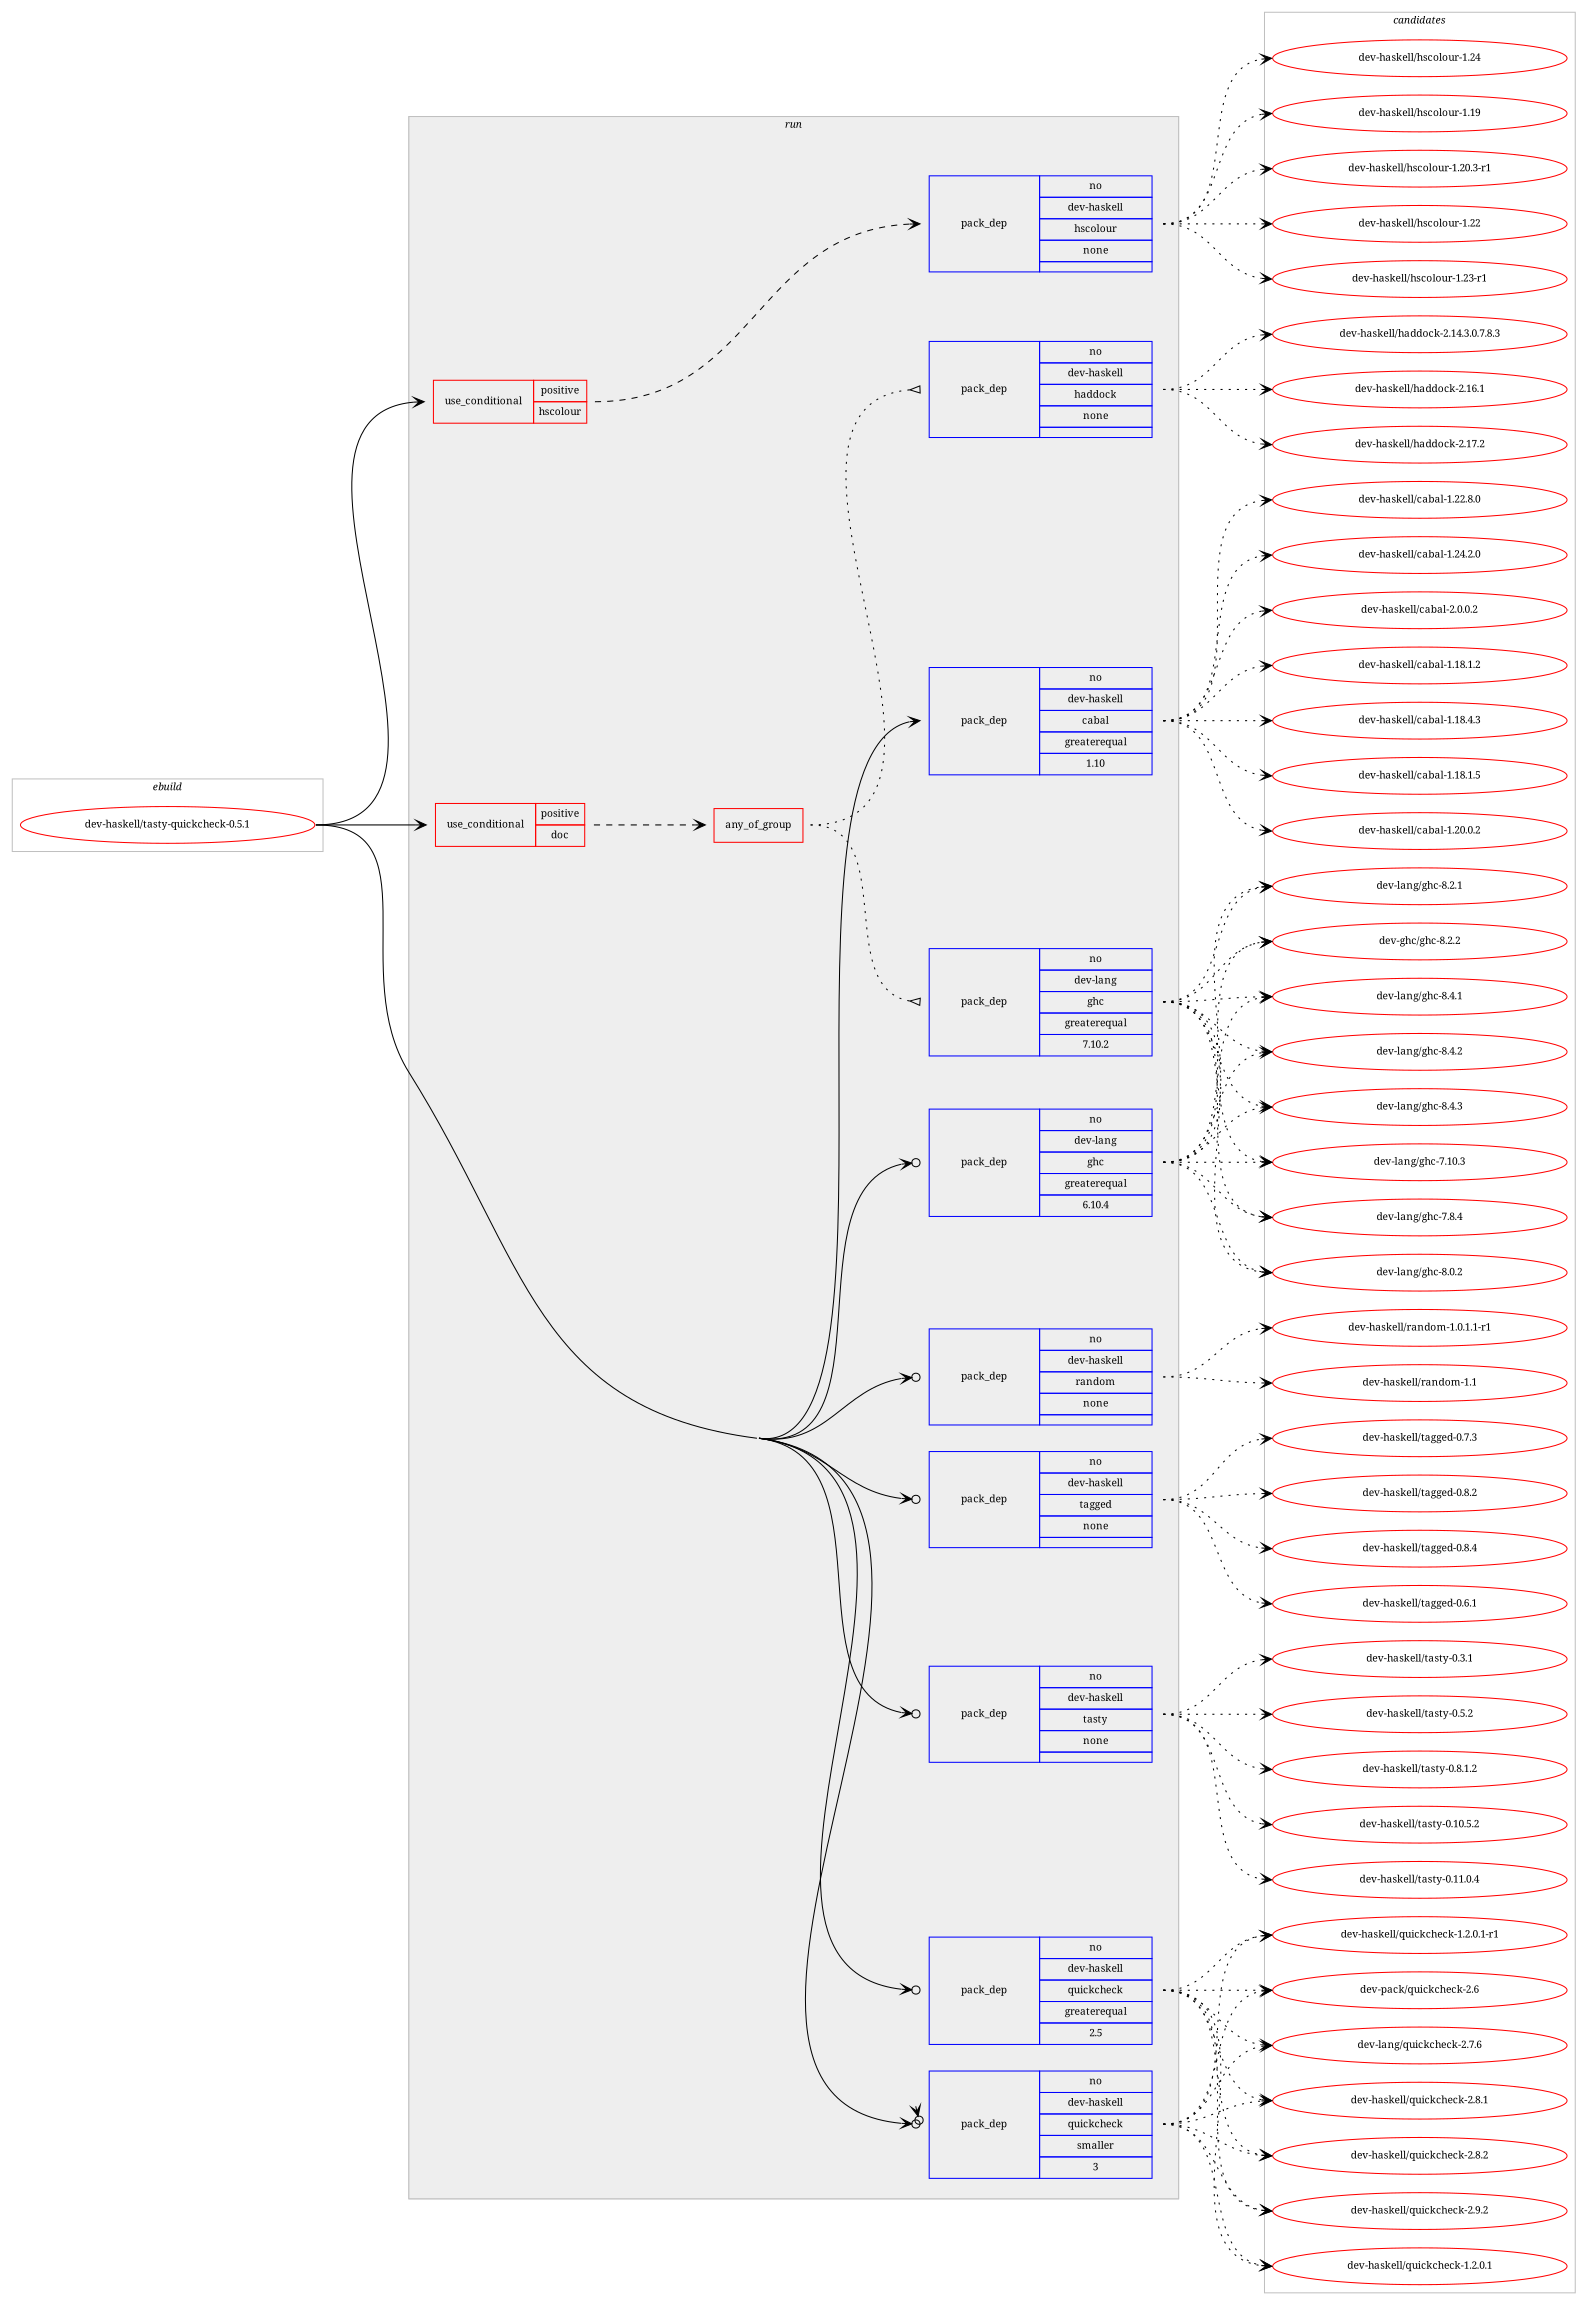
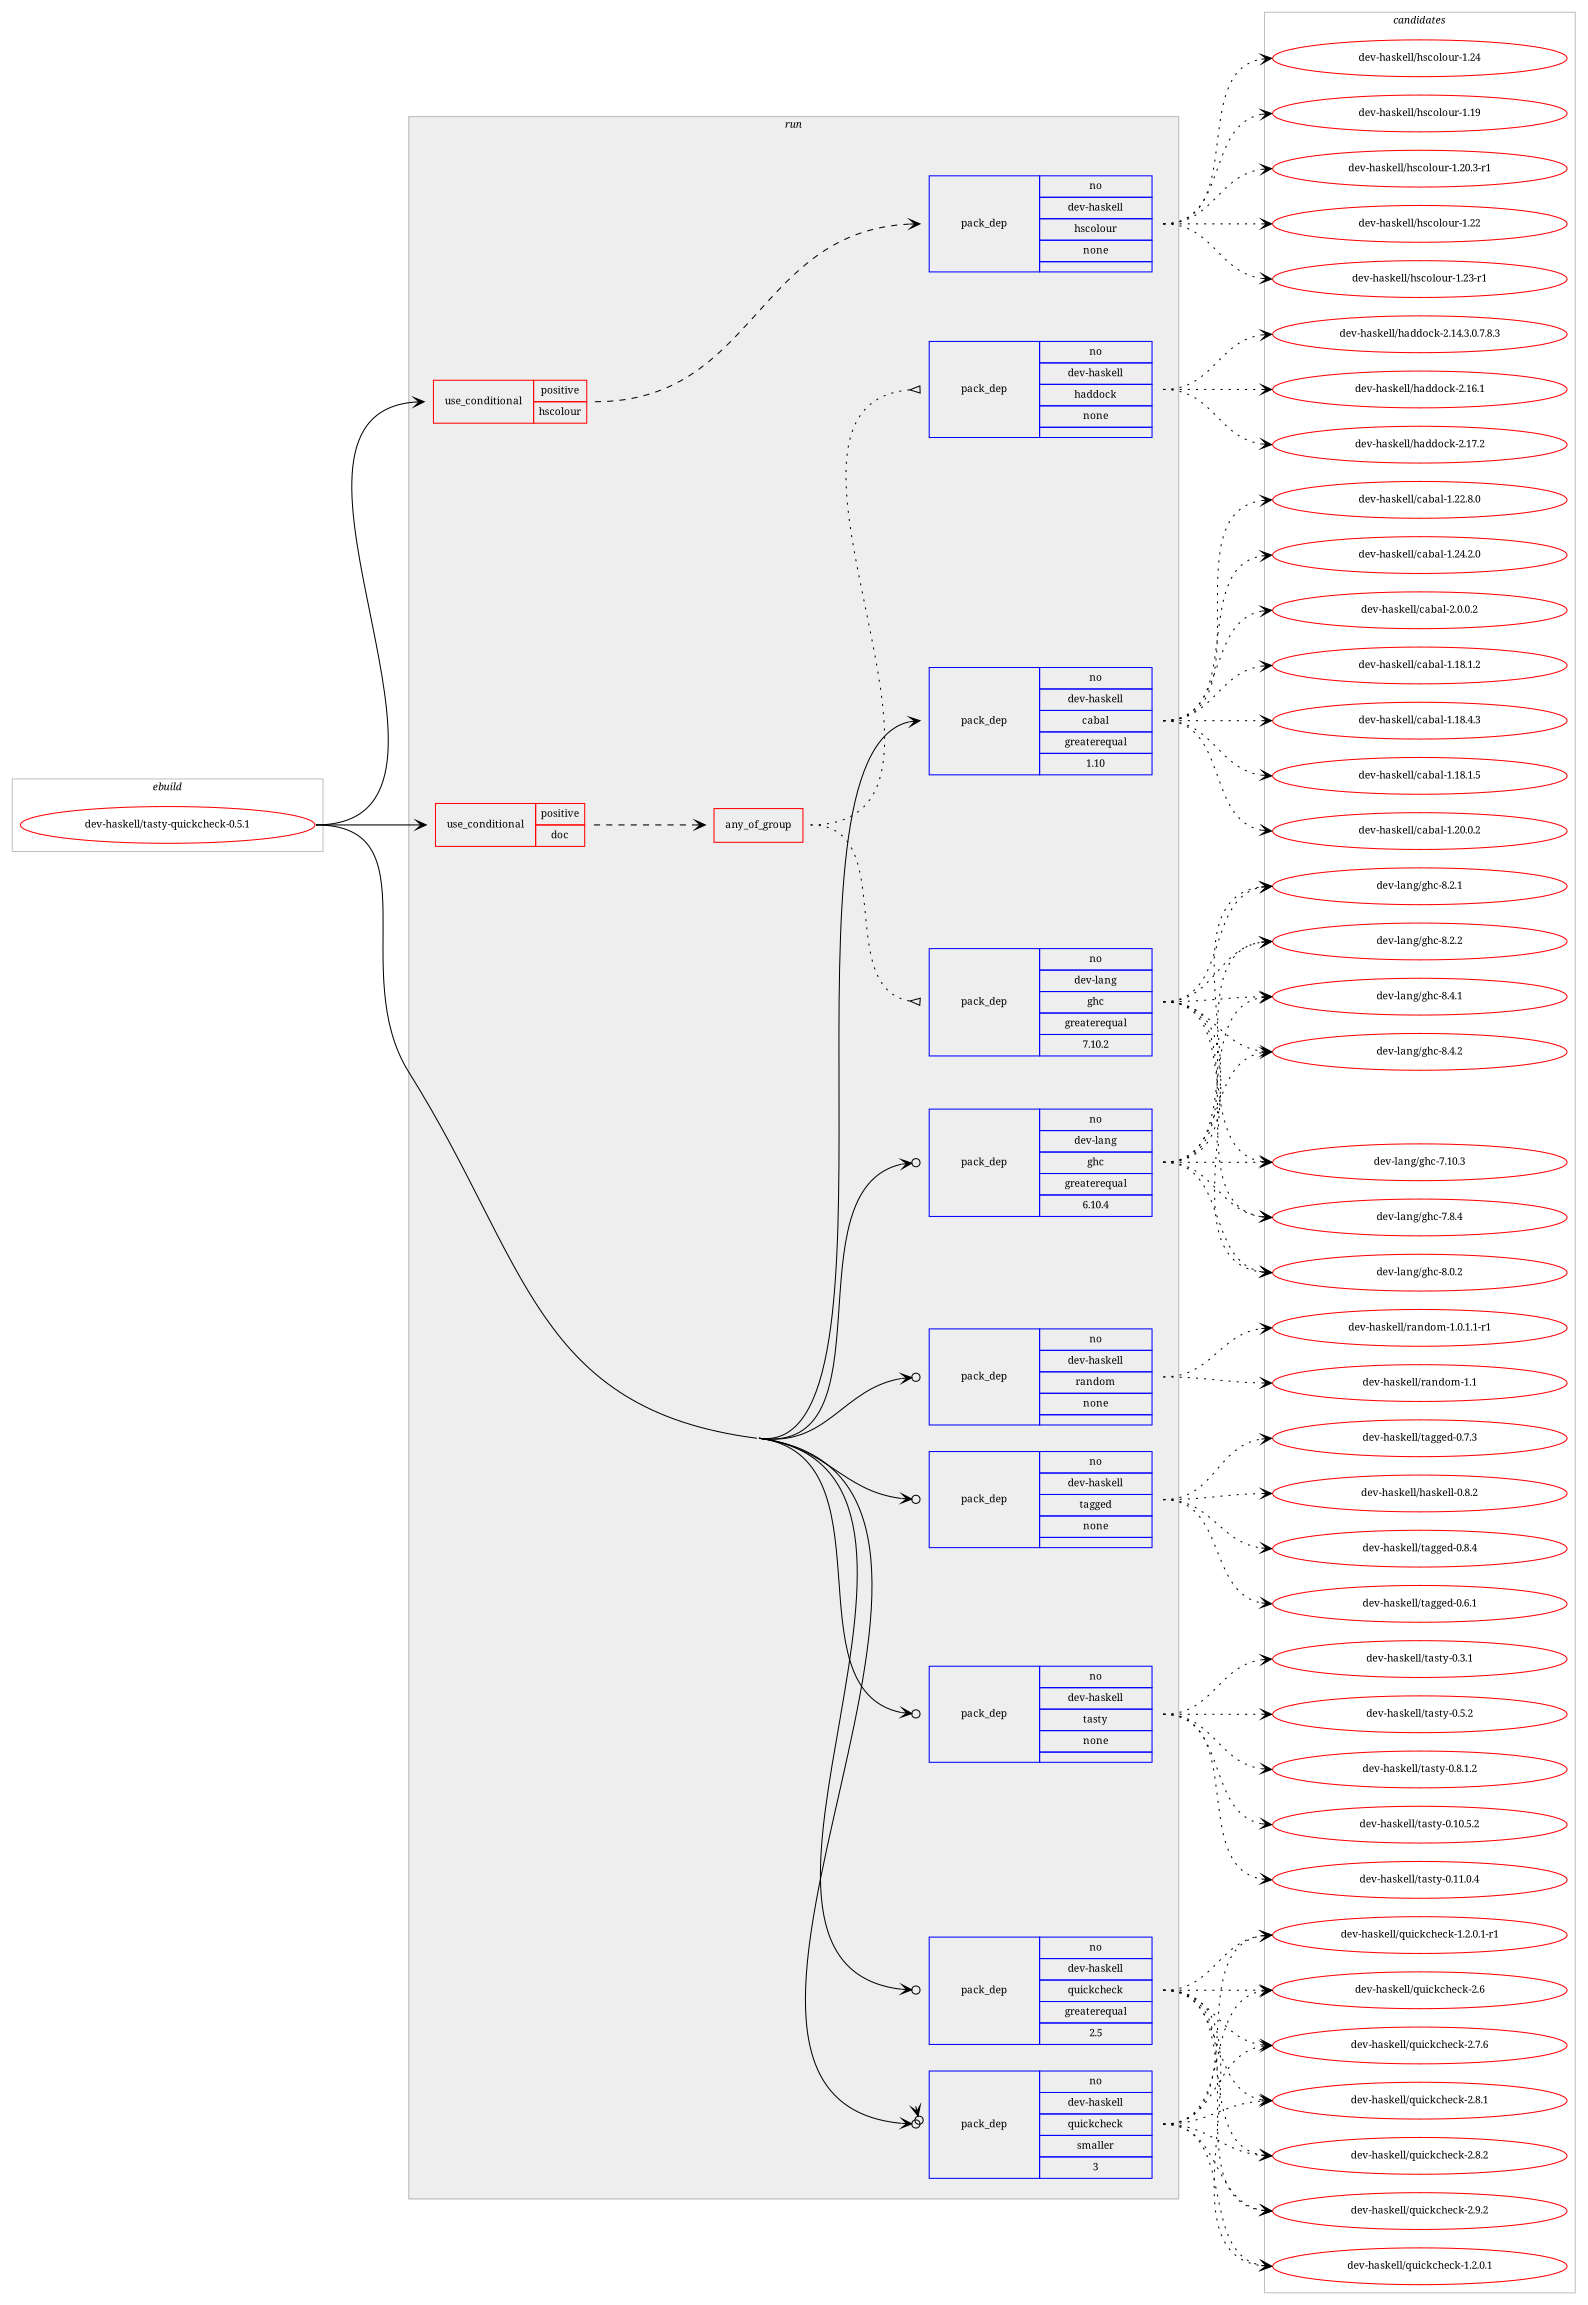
(1420, 941) -> (1420, 941)
(1420, 1107) -> none
(1420, 1493) -> (1420, 1493)
(1420, 1990) -> (1420, 1990)
(1420, 2045) -> (1420, 2045)
